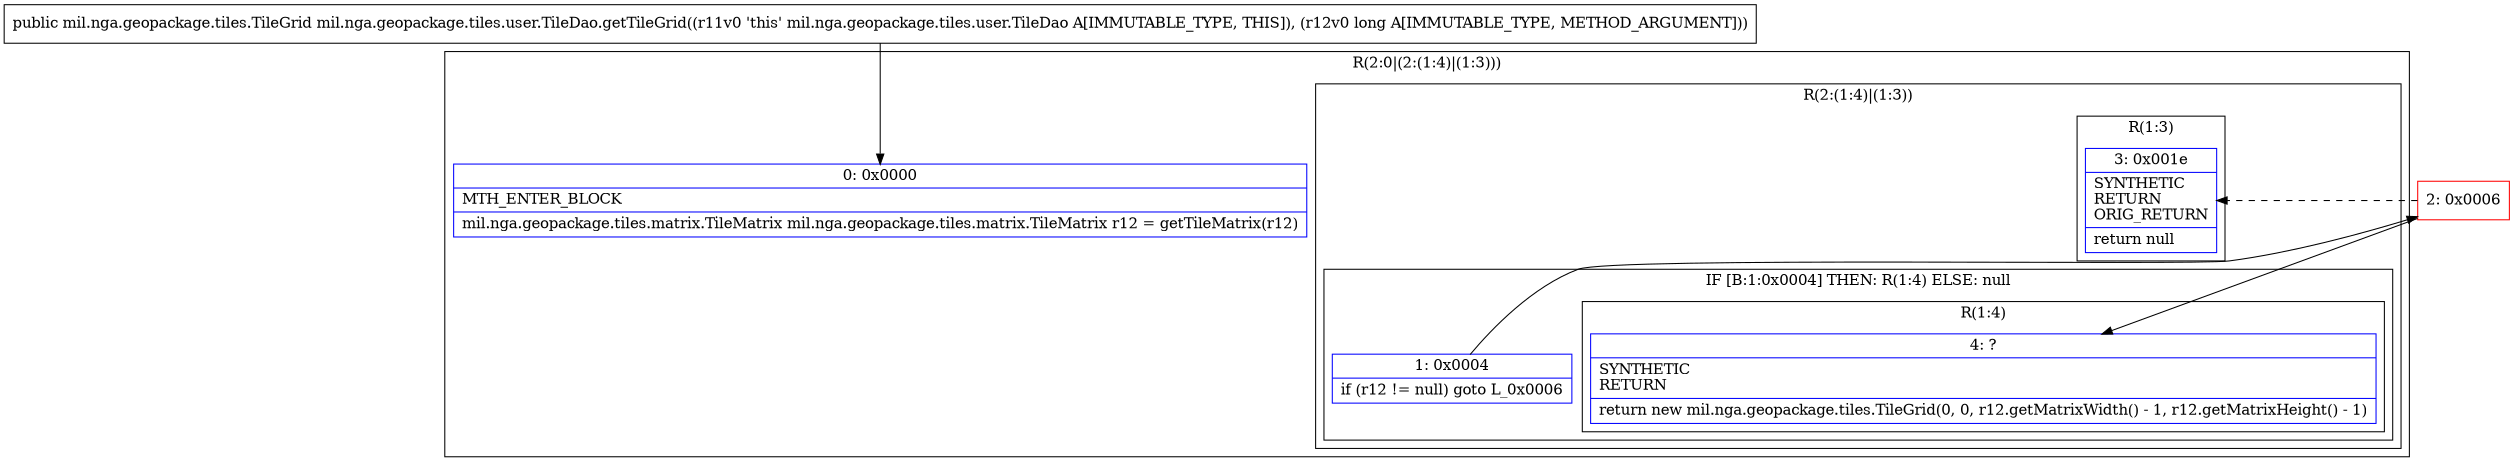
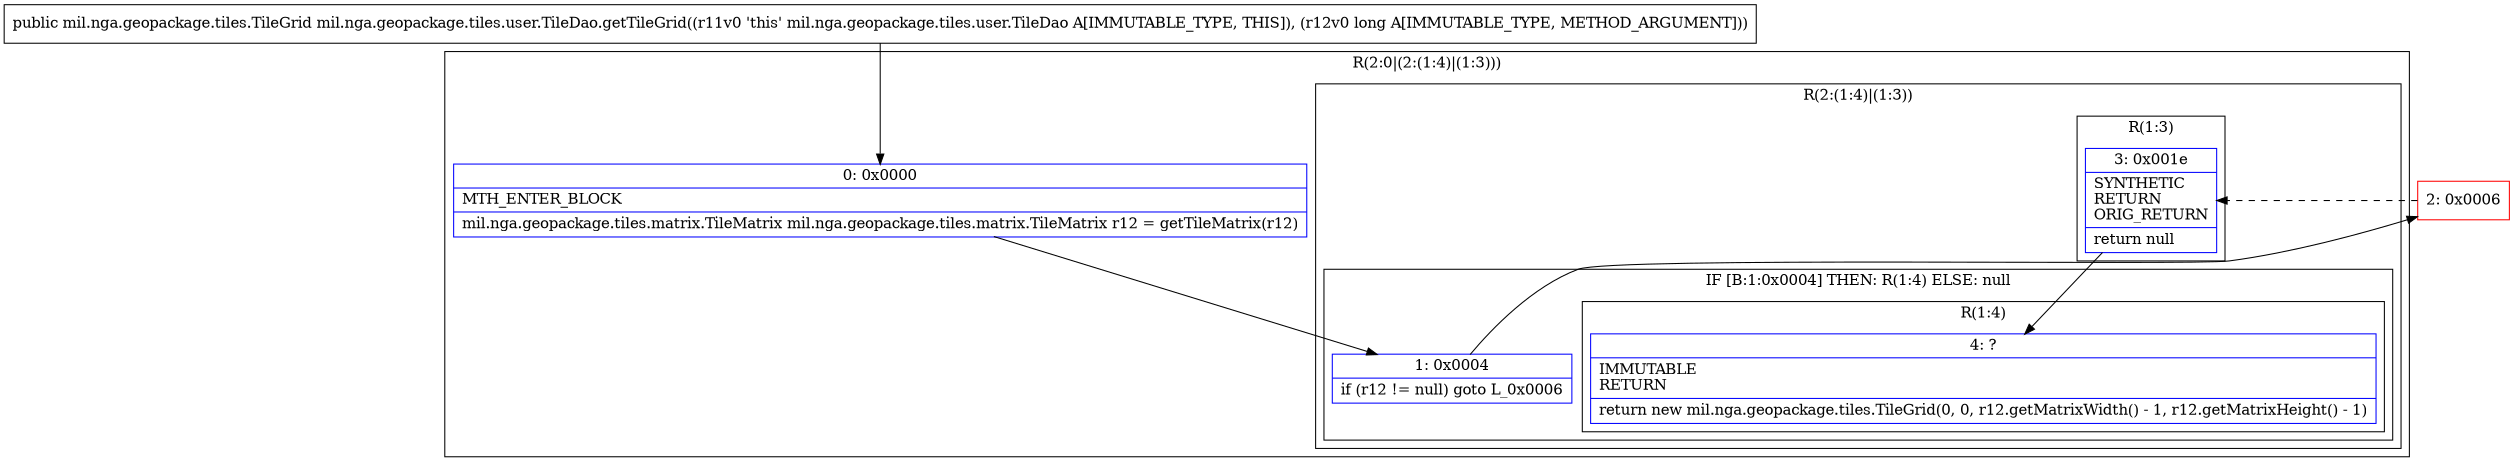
(2257, 277) -> (2067, 290)
none -> (1181, 294)
(1645, 370) -> (1648, 370)
